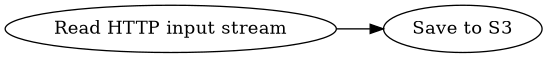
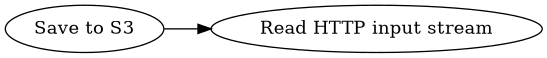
(353, 29) -> (181, 29)
